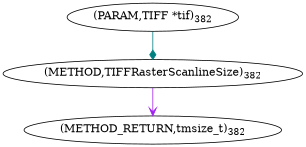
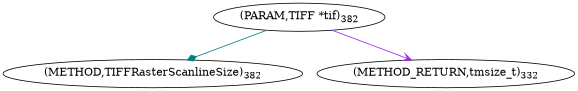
(153, 98) -> (368, 44)
(237, 129) -> (530, 72)
